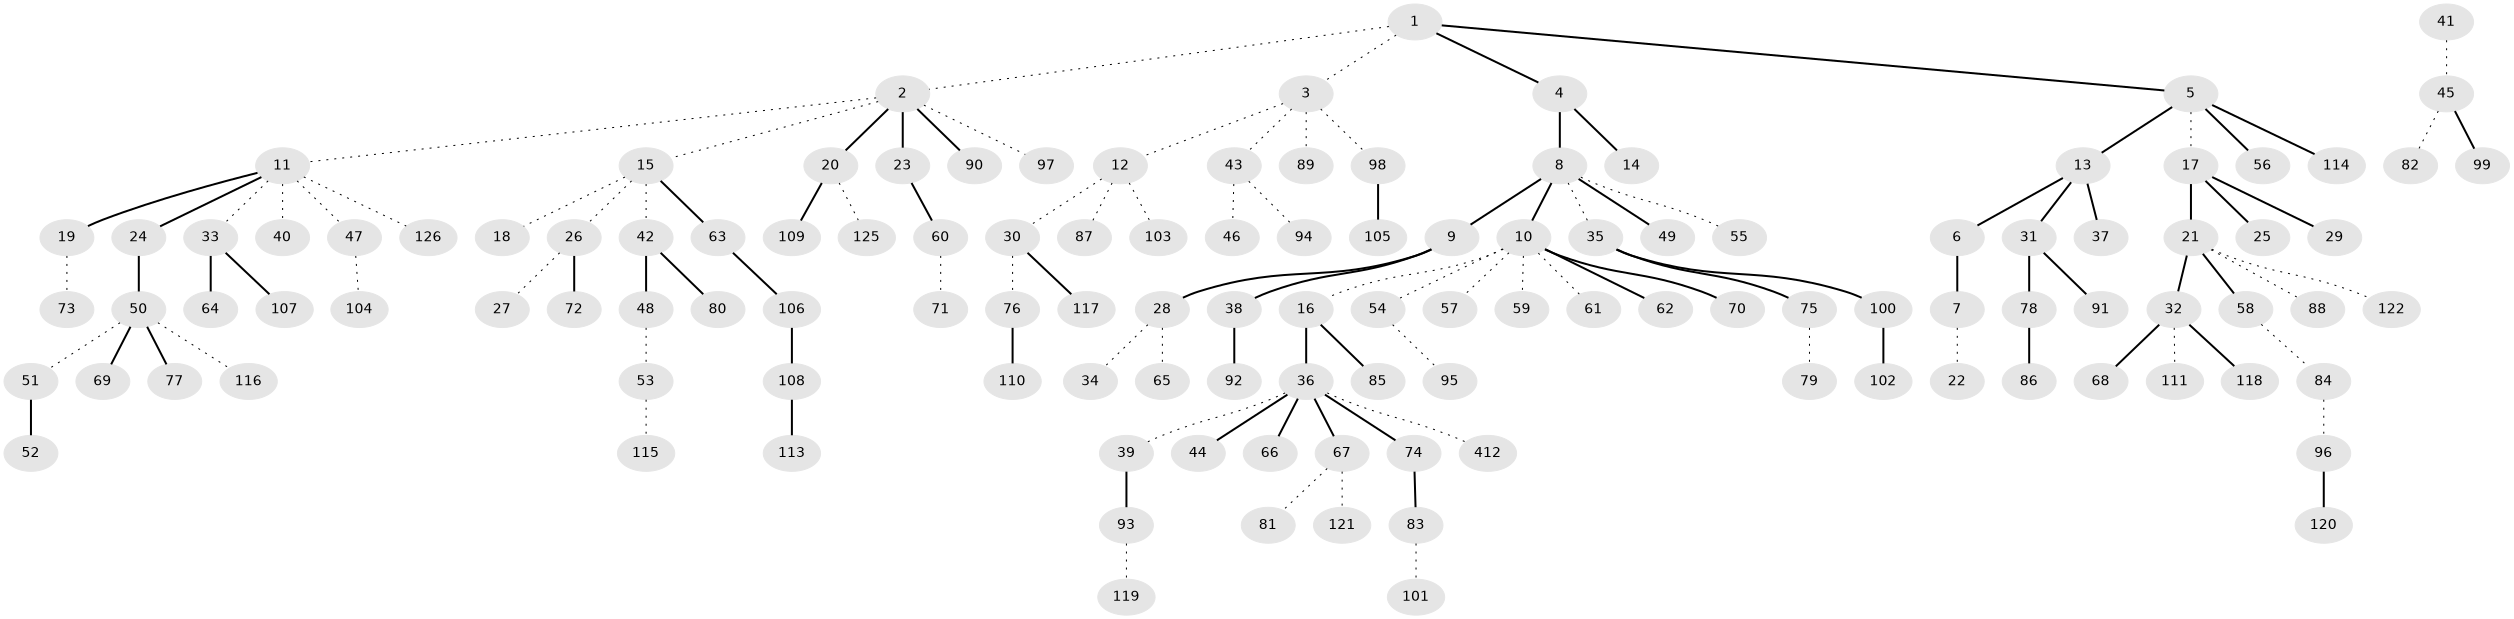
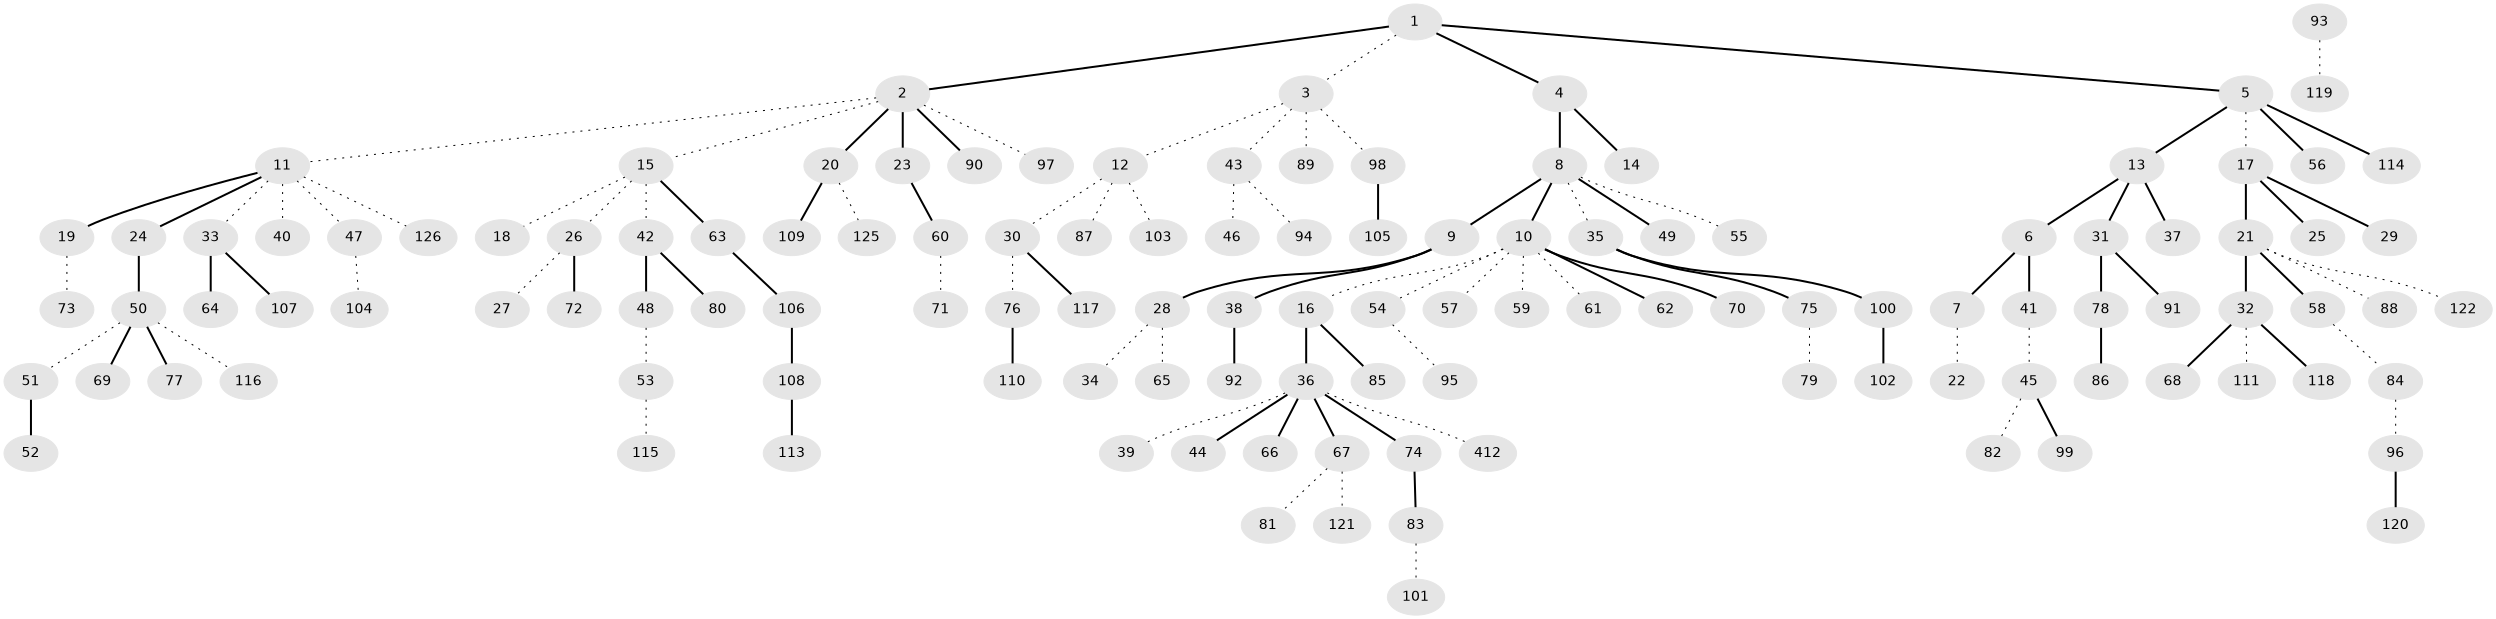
(1159, 58) -> (1159, 58)
none -> (2029, 274)
(1126, 489) -> none
